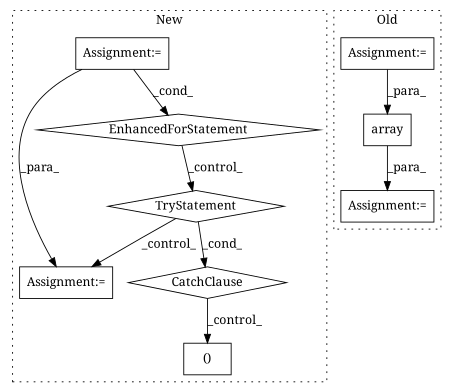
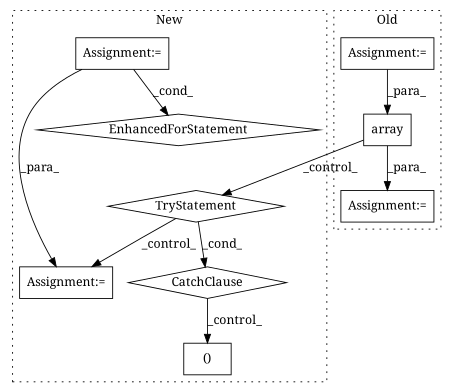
(186, 164) -> (297, 166)
